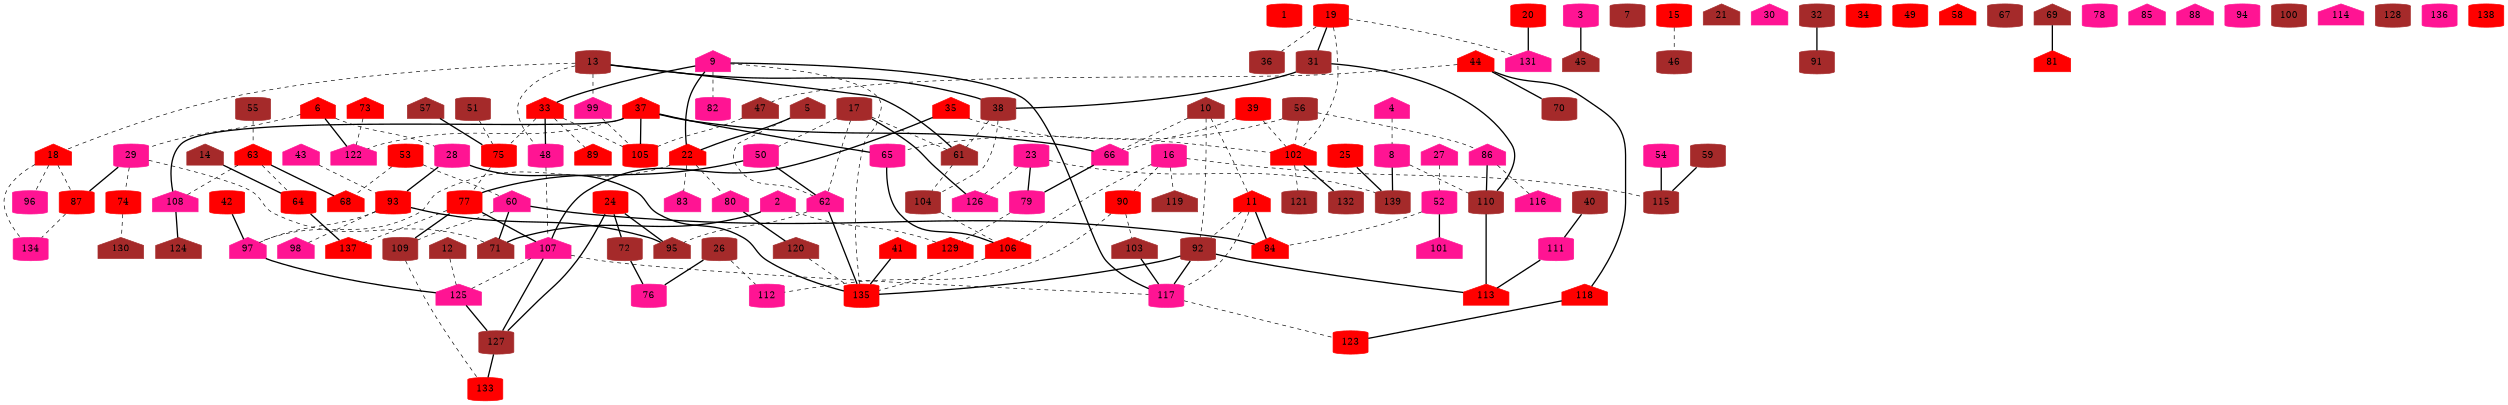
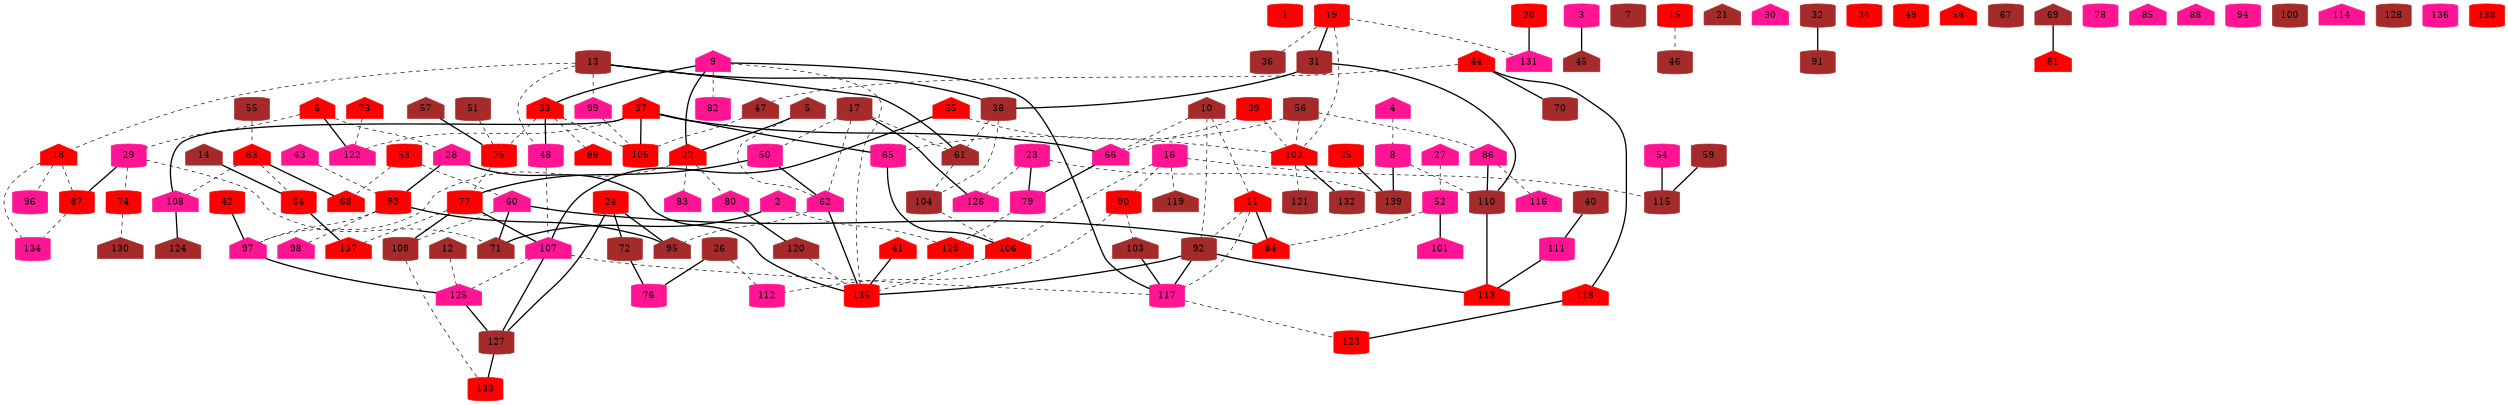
(452, 156) -> (452, 156)
